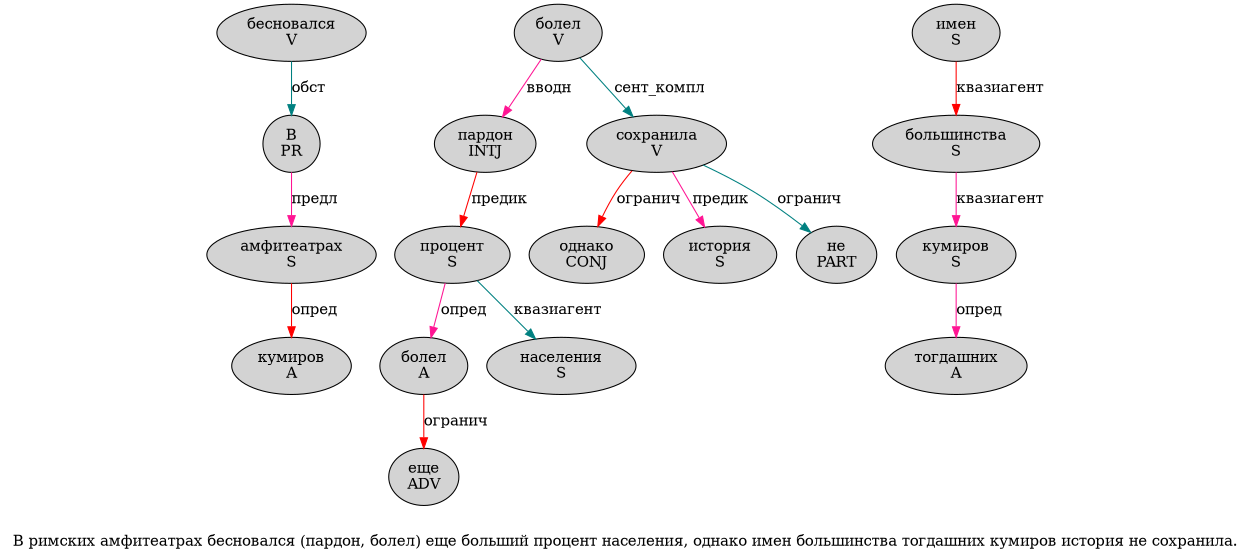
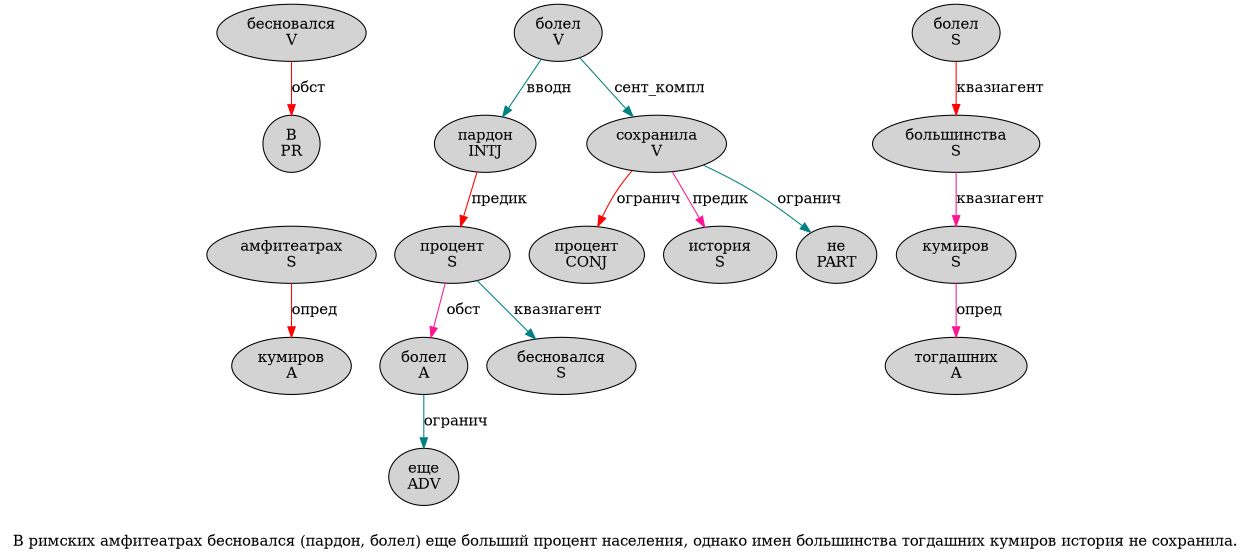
(956, 33) -> (956, 33)
(292, 83) -> (292, 83)
(525, 83) -> (525, 83)
(292, 194) -> none
(587, 255) -> (587, 255)
(463, 310) -> (463, 310)
(561, 366) -> (561, 366)
(424, 416) -> (424, 416)
